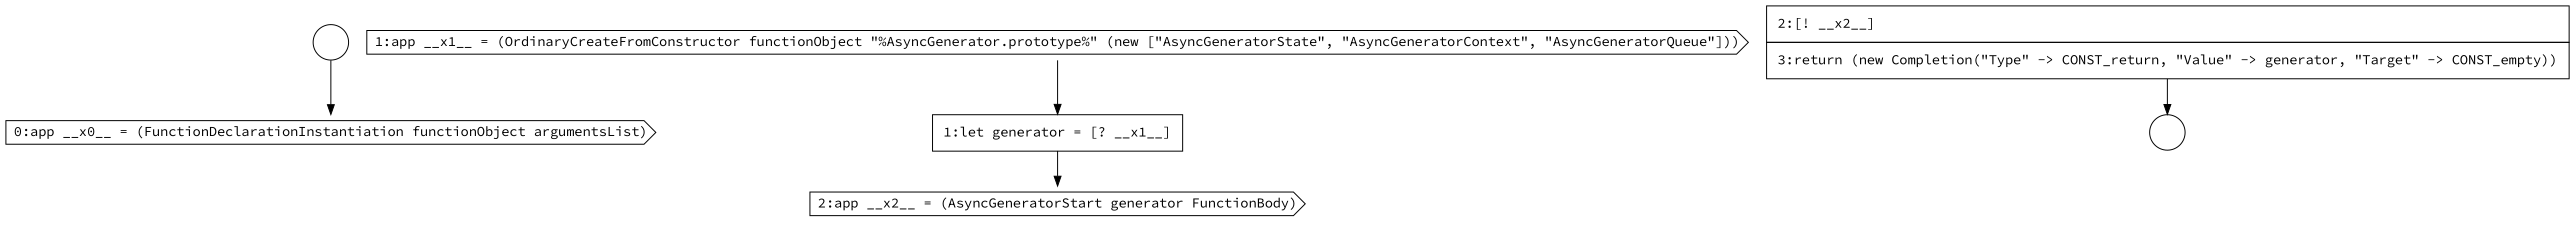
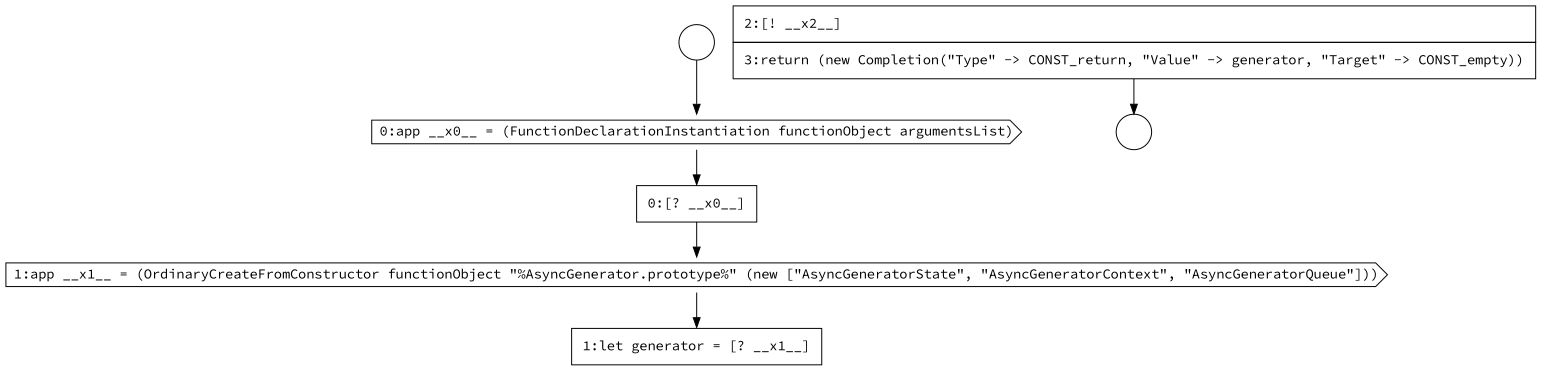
none -> (697, 203)
(1058, 204) -> none
